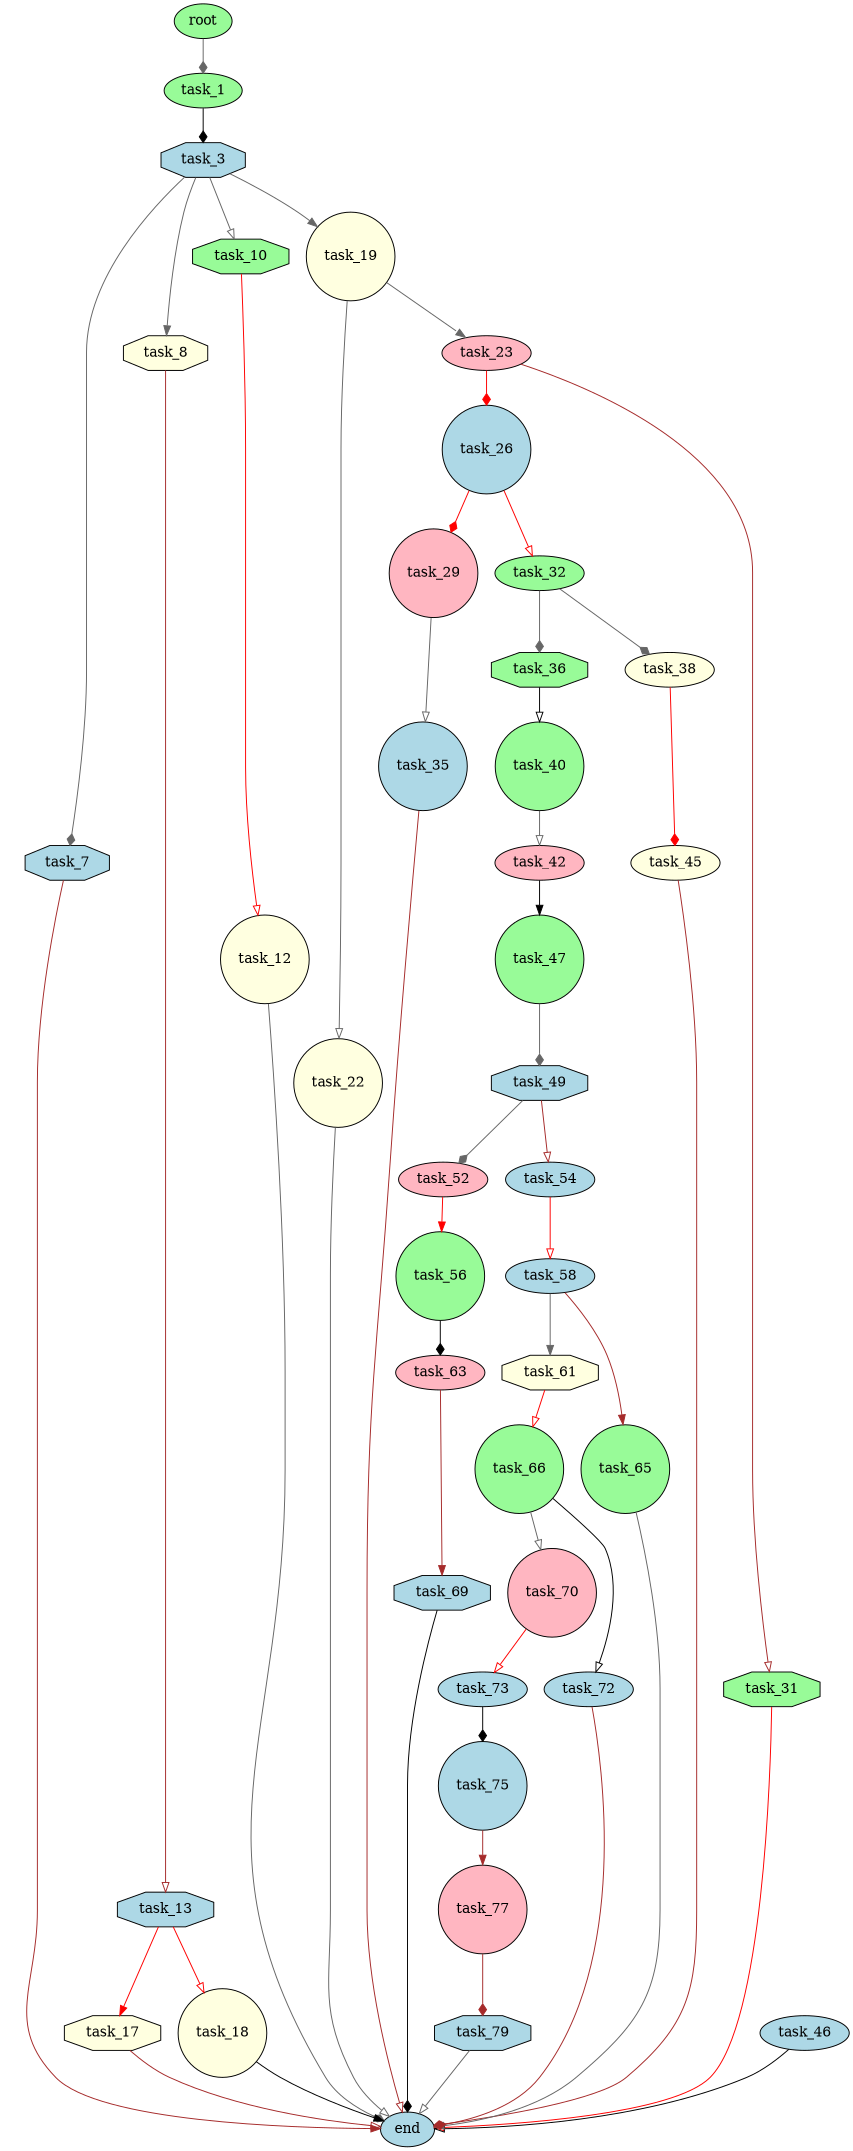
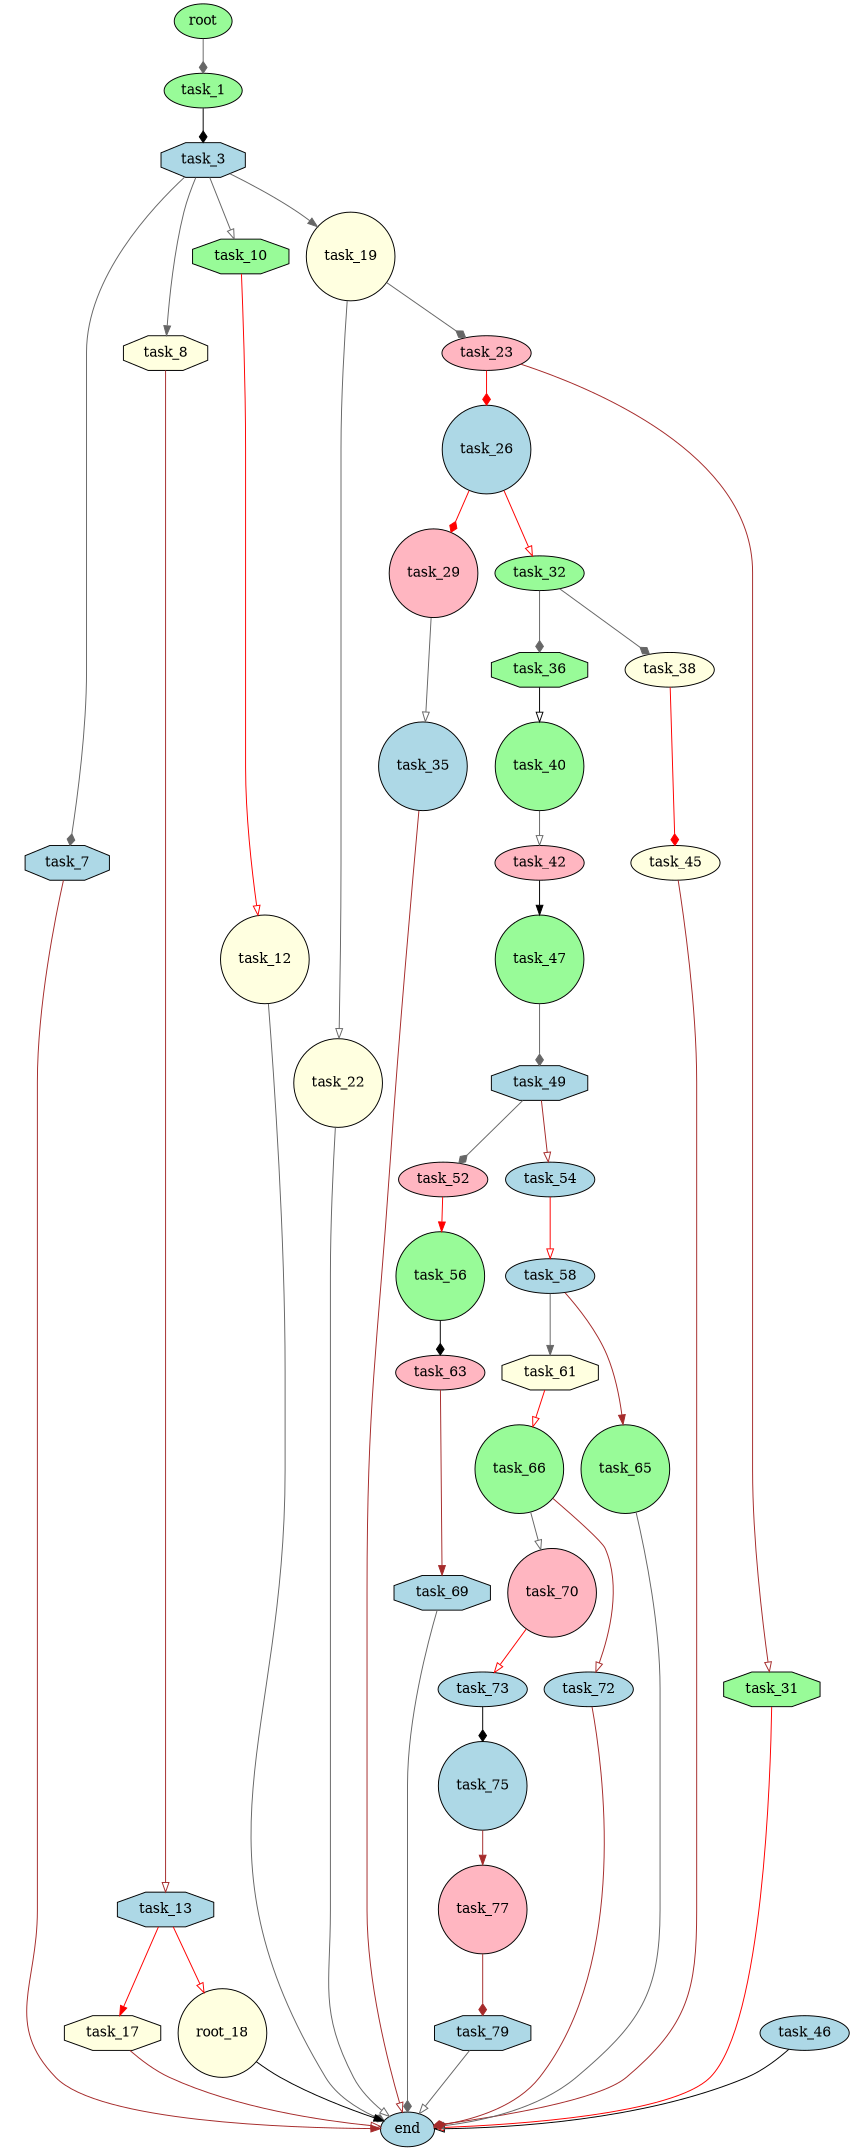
(421, 307) -> (421, 307)
(611, 1570) -> (611, 1570)
(408, 1854) -> (408, 1854)
(222, 2033) -> (222, 2033)
